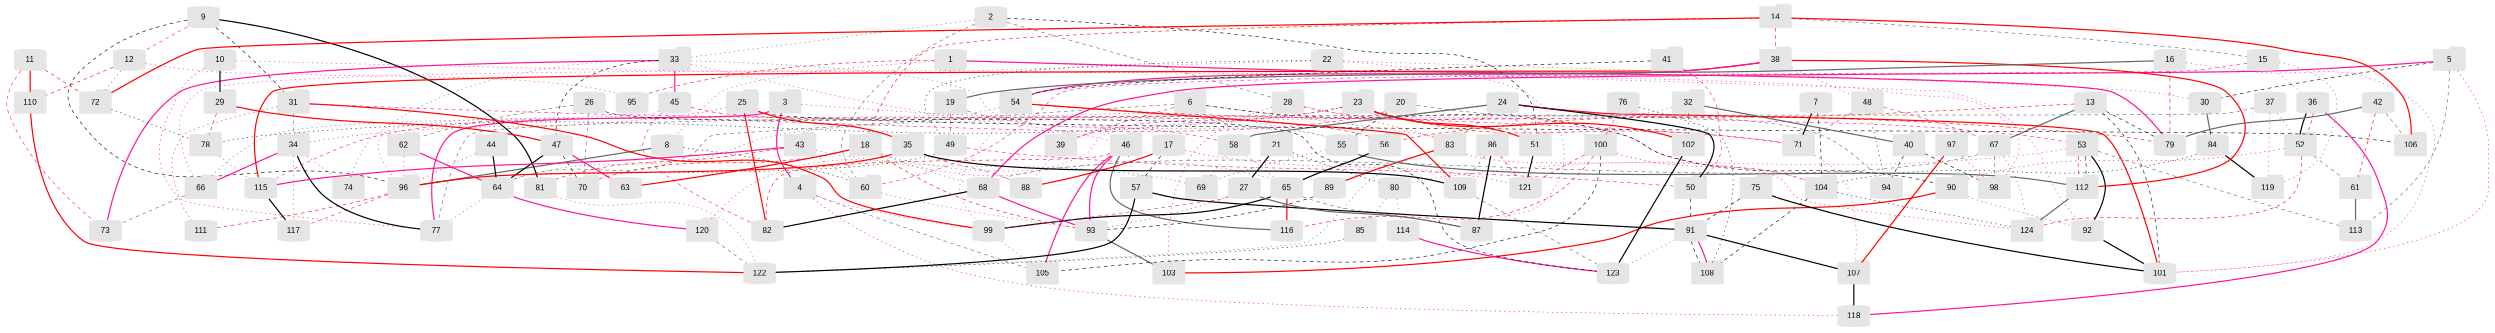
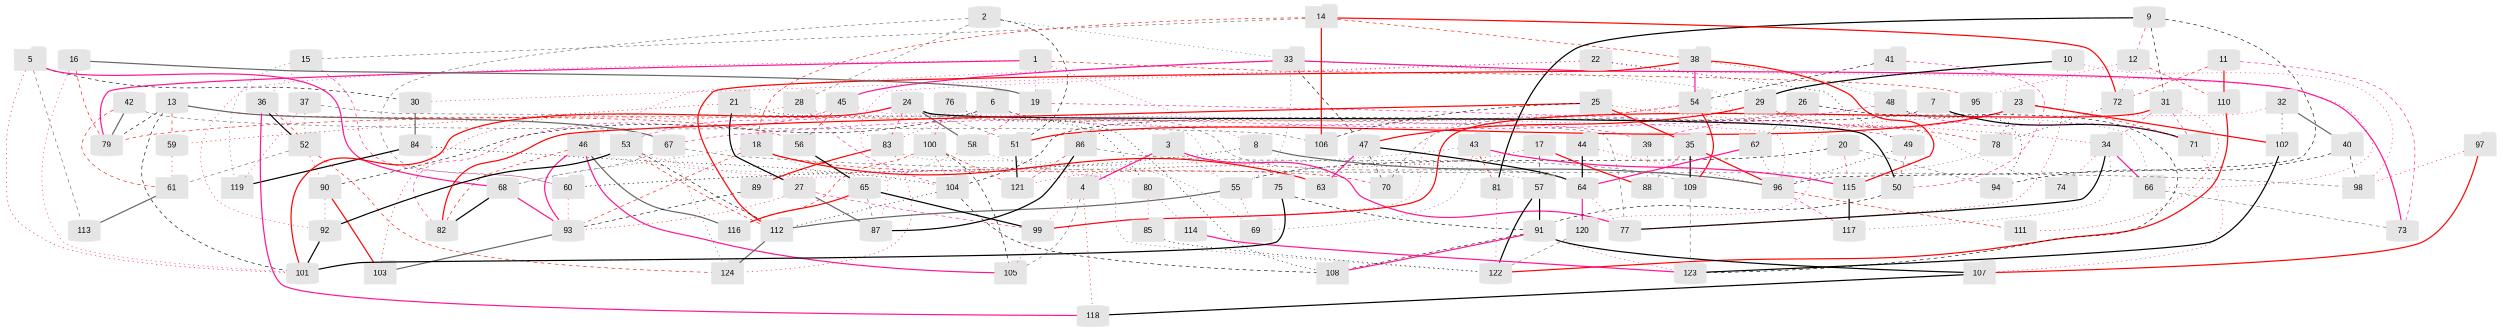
none -> (172, 145)
(2218, 190) -> none
(1924, 210) -> (865, 209)
